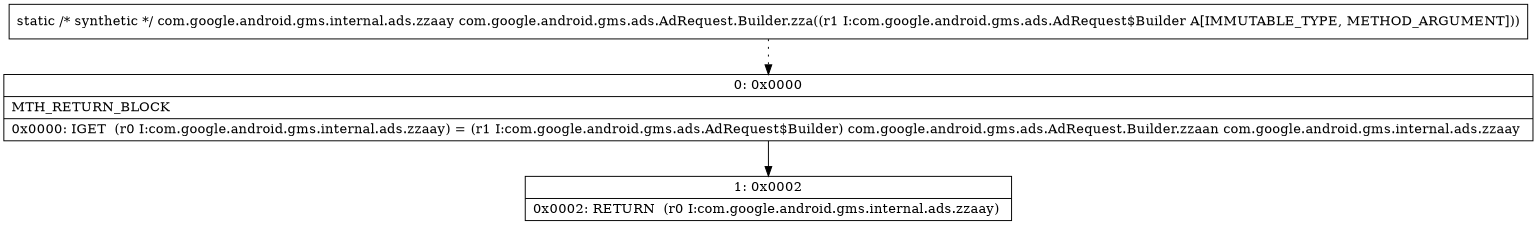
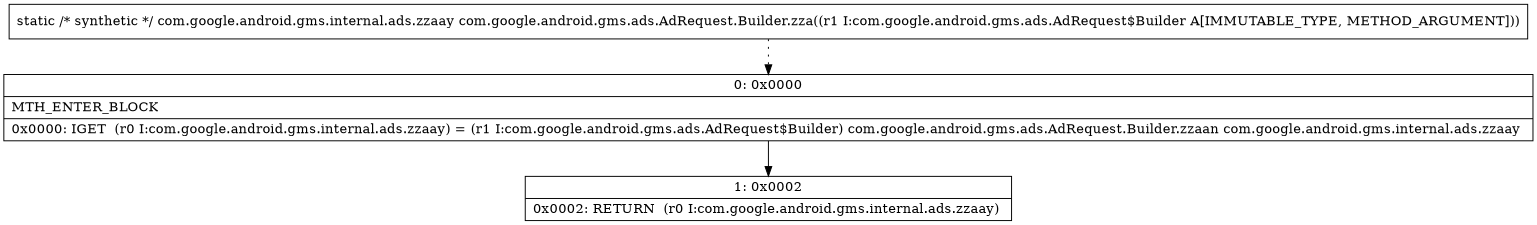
(91, 107) -> (86, 107)
